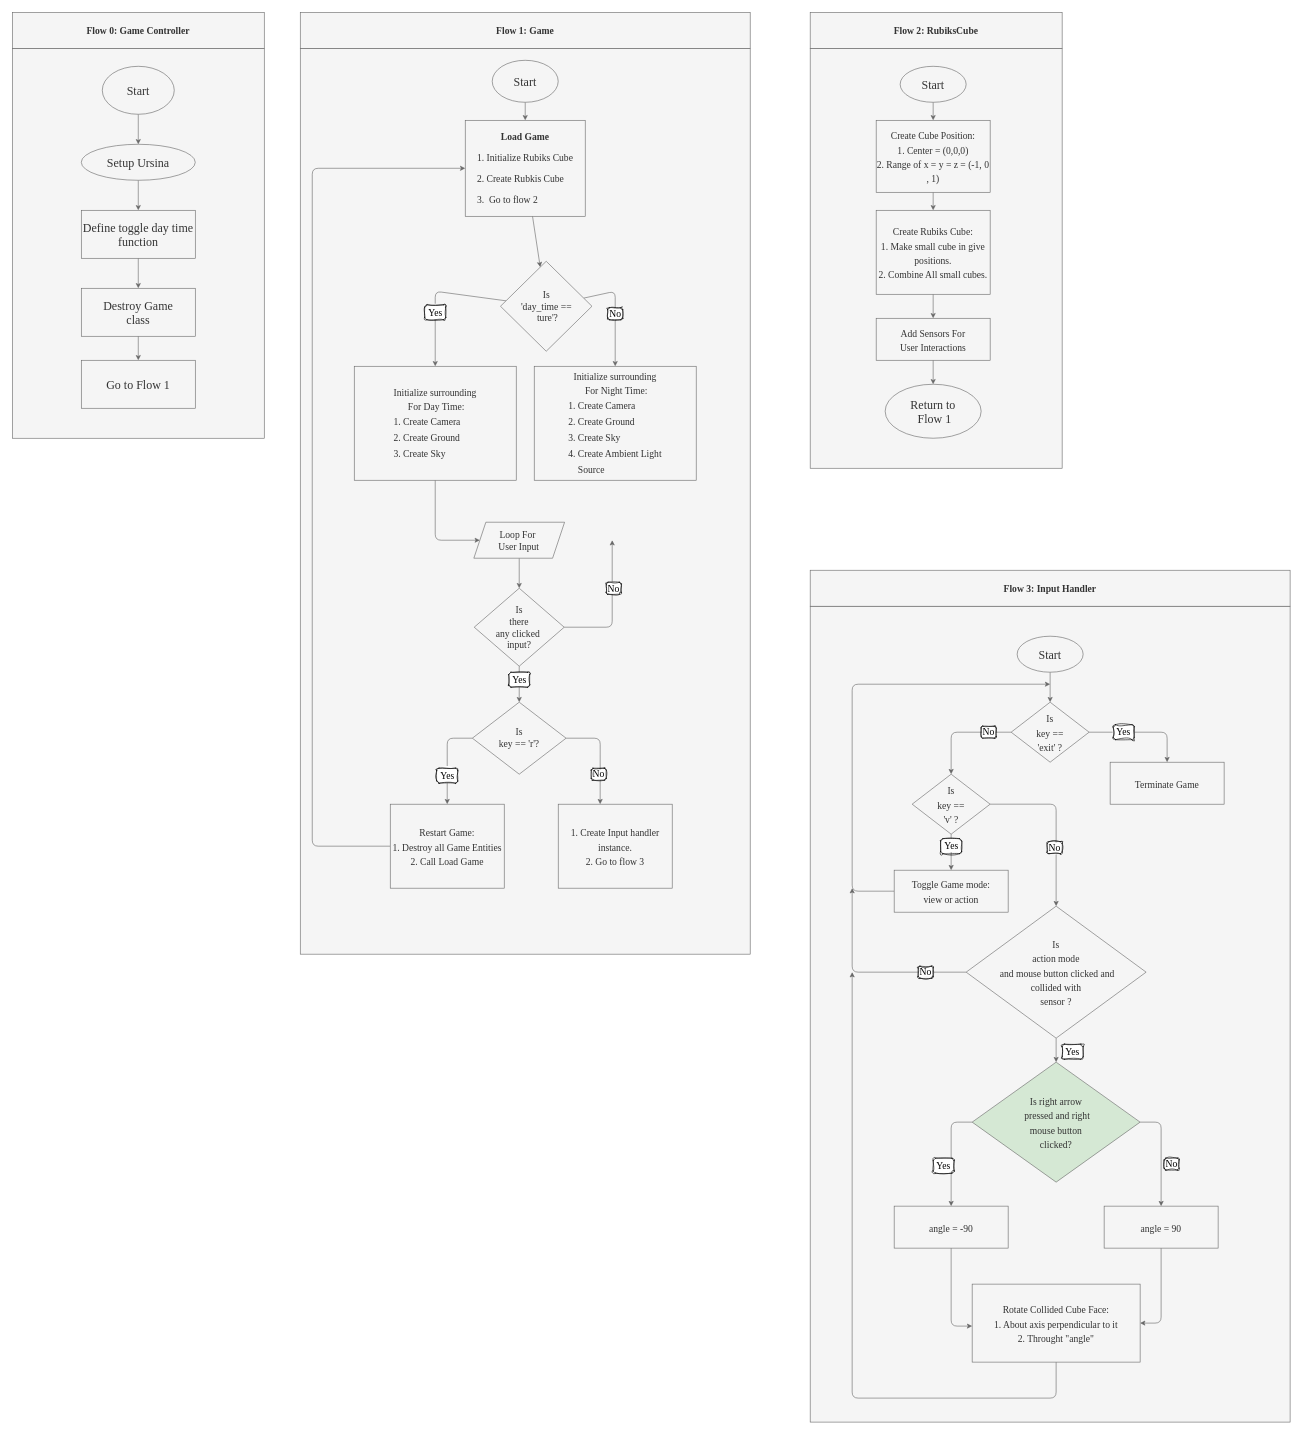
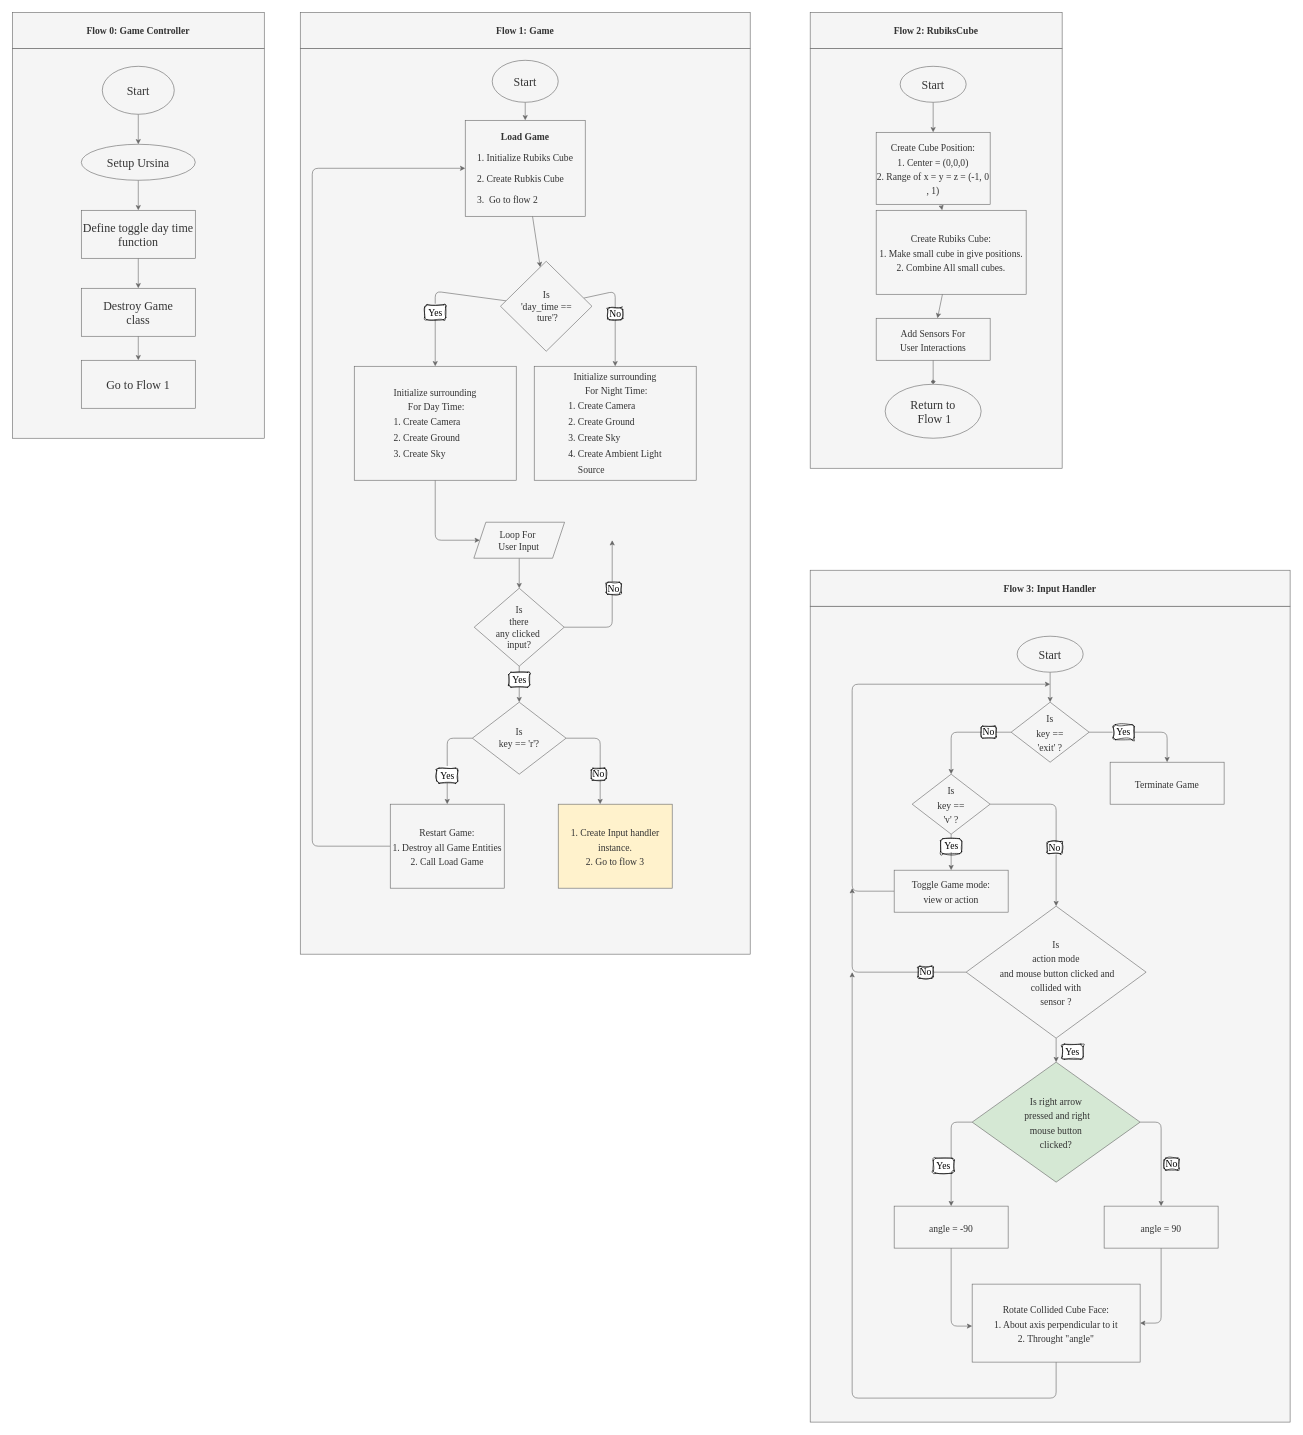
(933, 156) -> (933, 168)
(933, 252) -> (951, 252)
(933, 378) -> (933, 378)
(615, 846) -> (615, 846)
